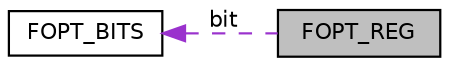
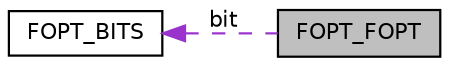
(359, 33) -> (359, 33)
